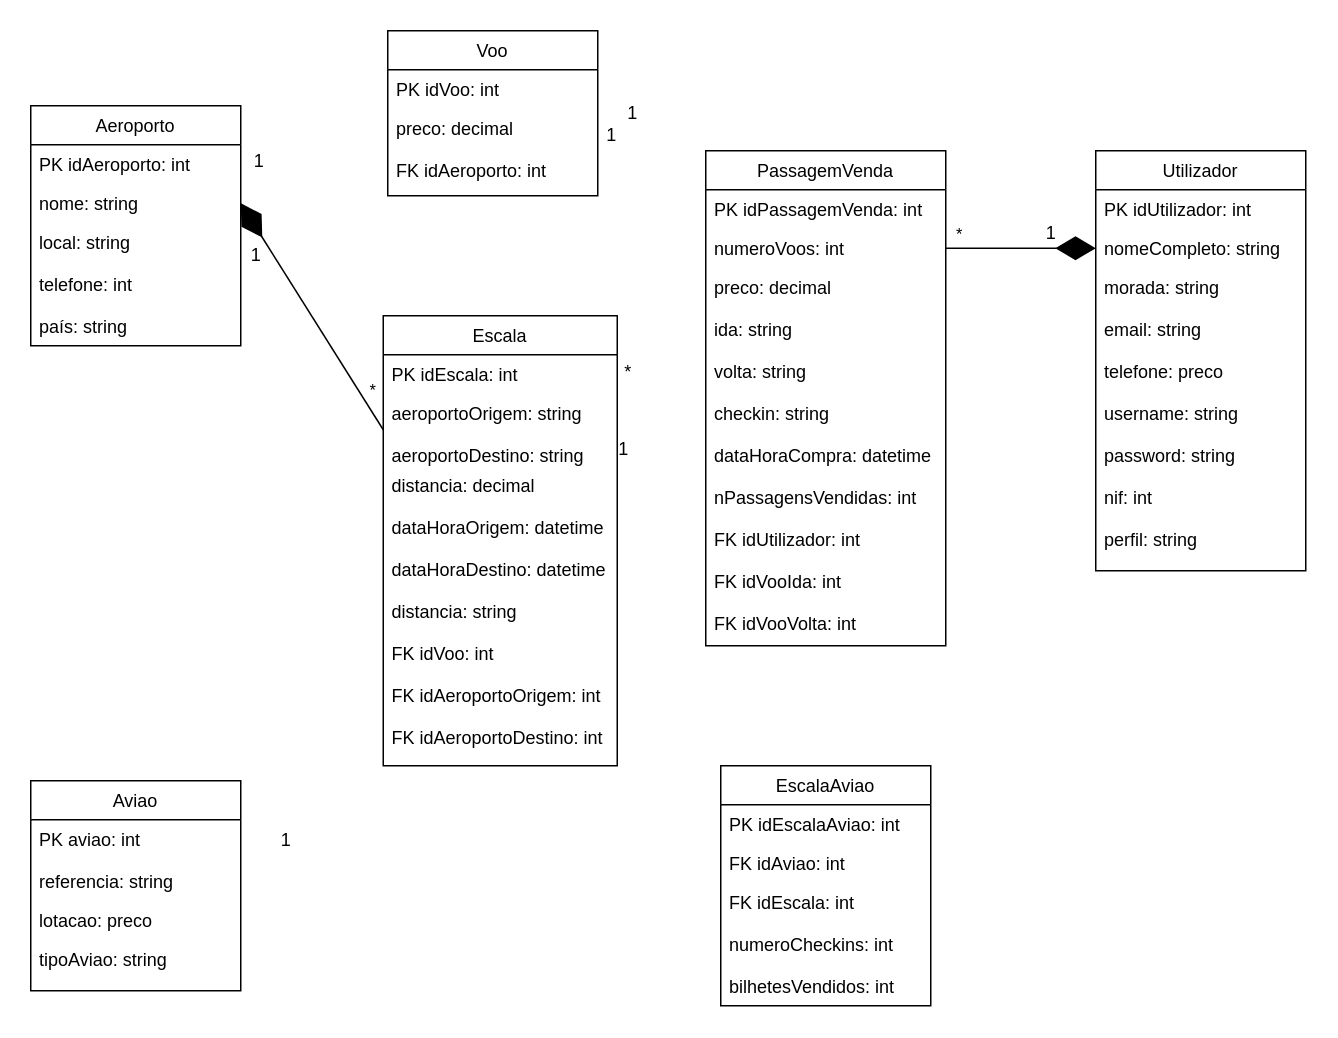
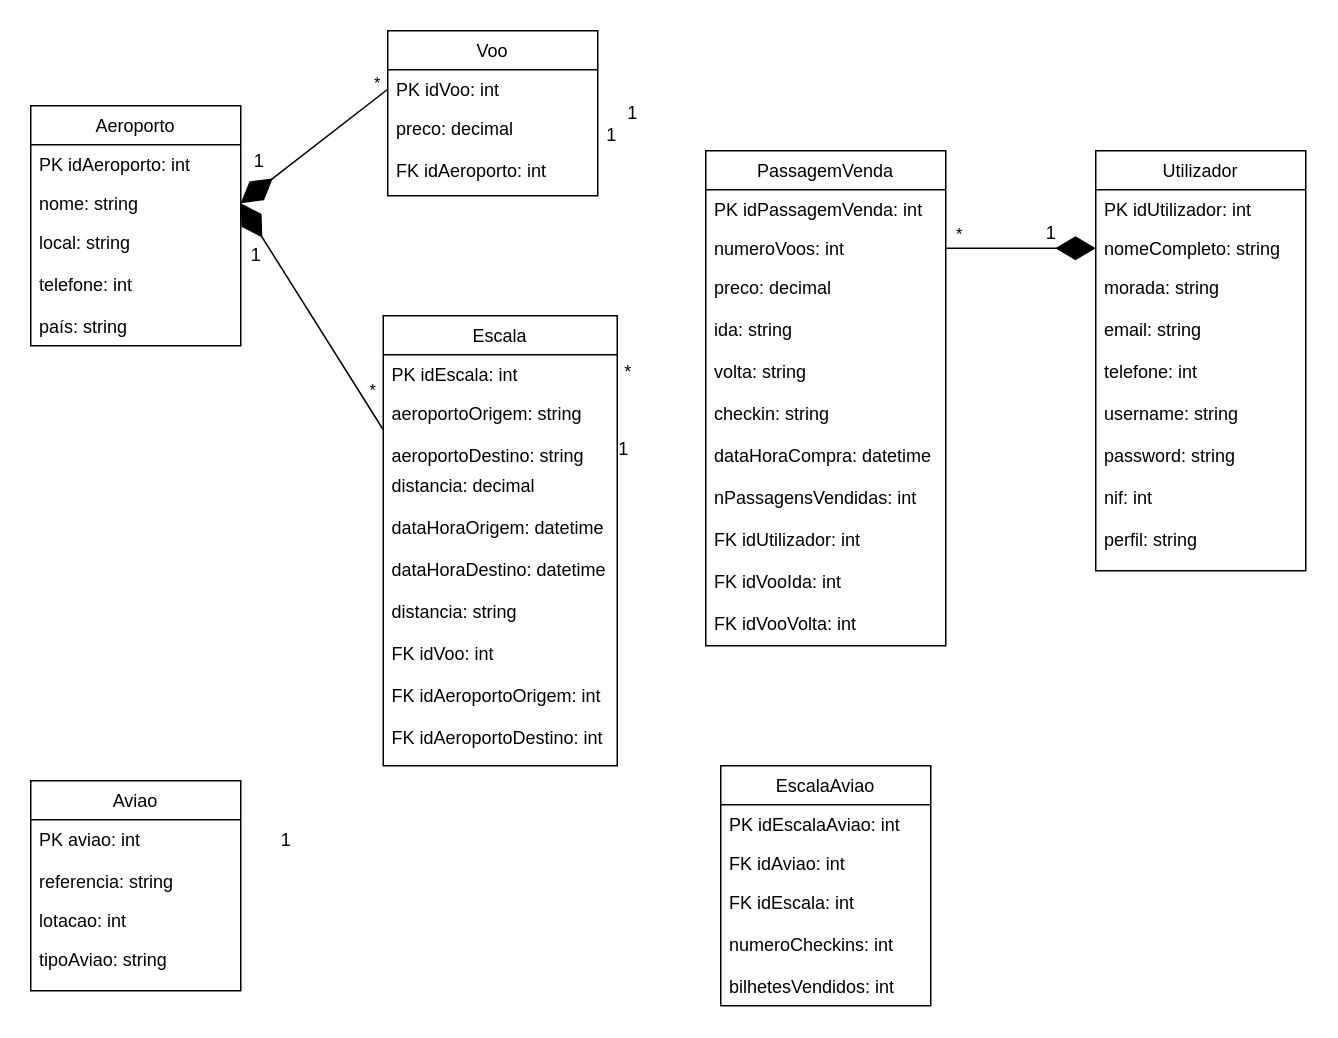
none -> (328, 135)
(1168, 288) -> (1168, 288)
(103, 921) -> (90, 921)
